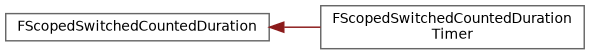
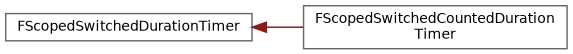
(137, 27) -> (129, 27)
